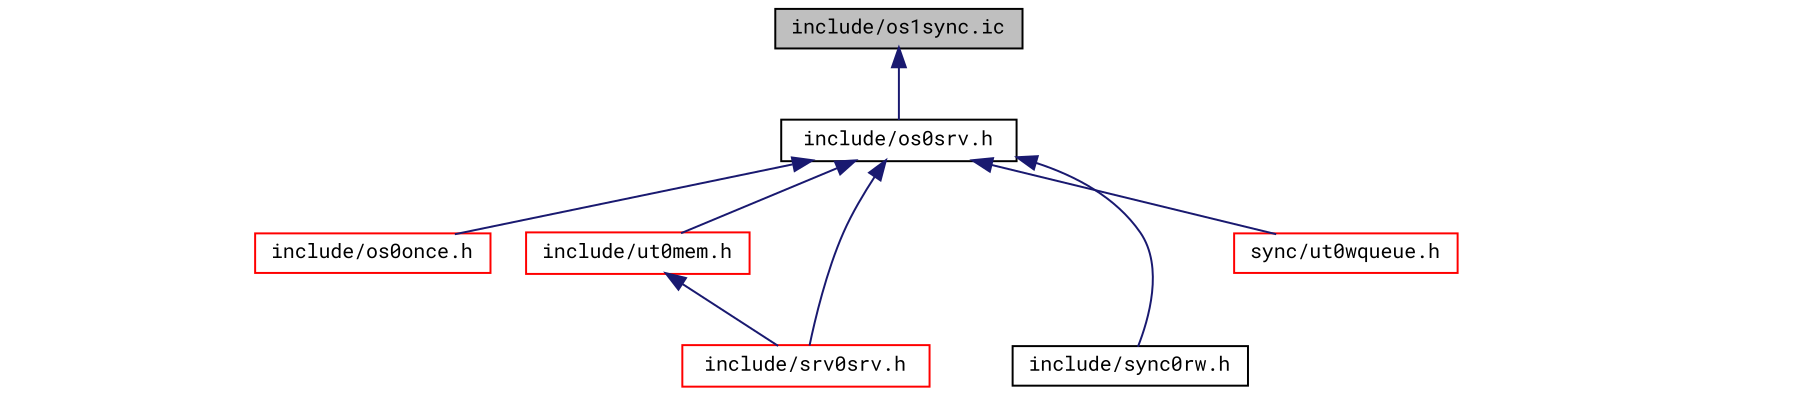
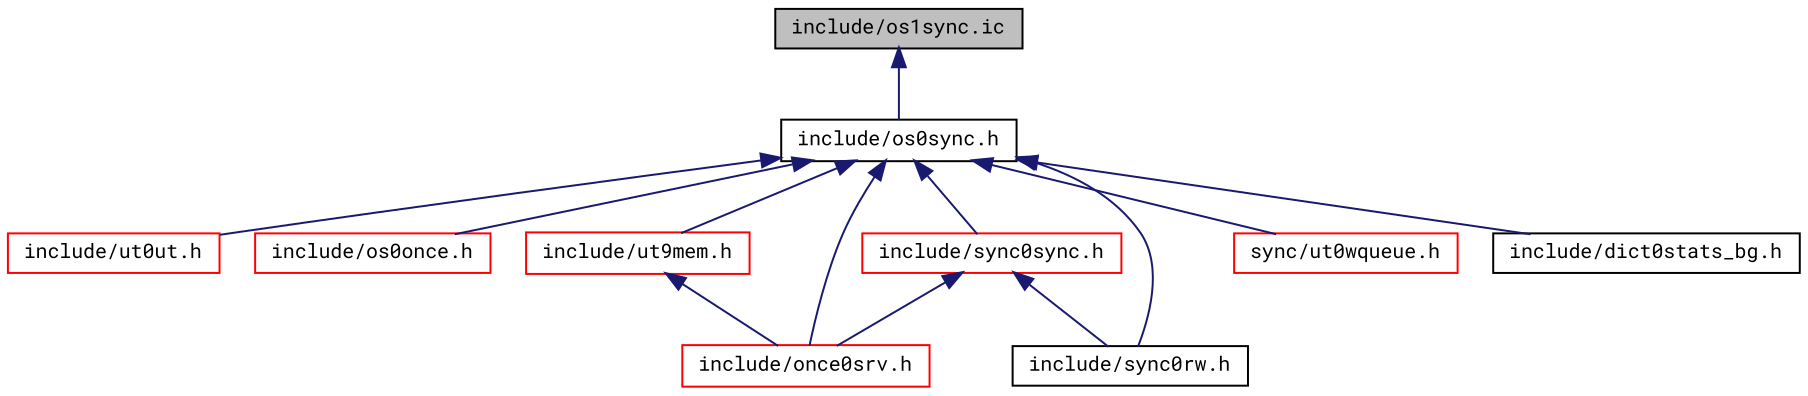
(899, 140) -> (899, 140)
none -> (114, 253)
(638, 253) -> (638, 253)
none -> (992, 253)
none -> (1646, 253)
(806, 366) -> (806, 366)
